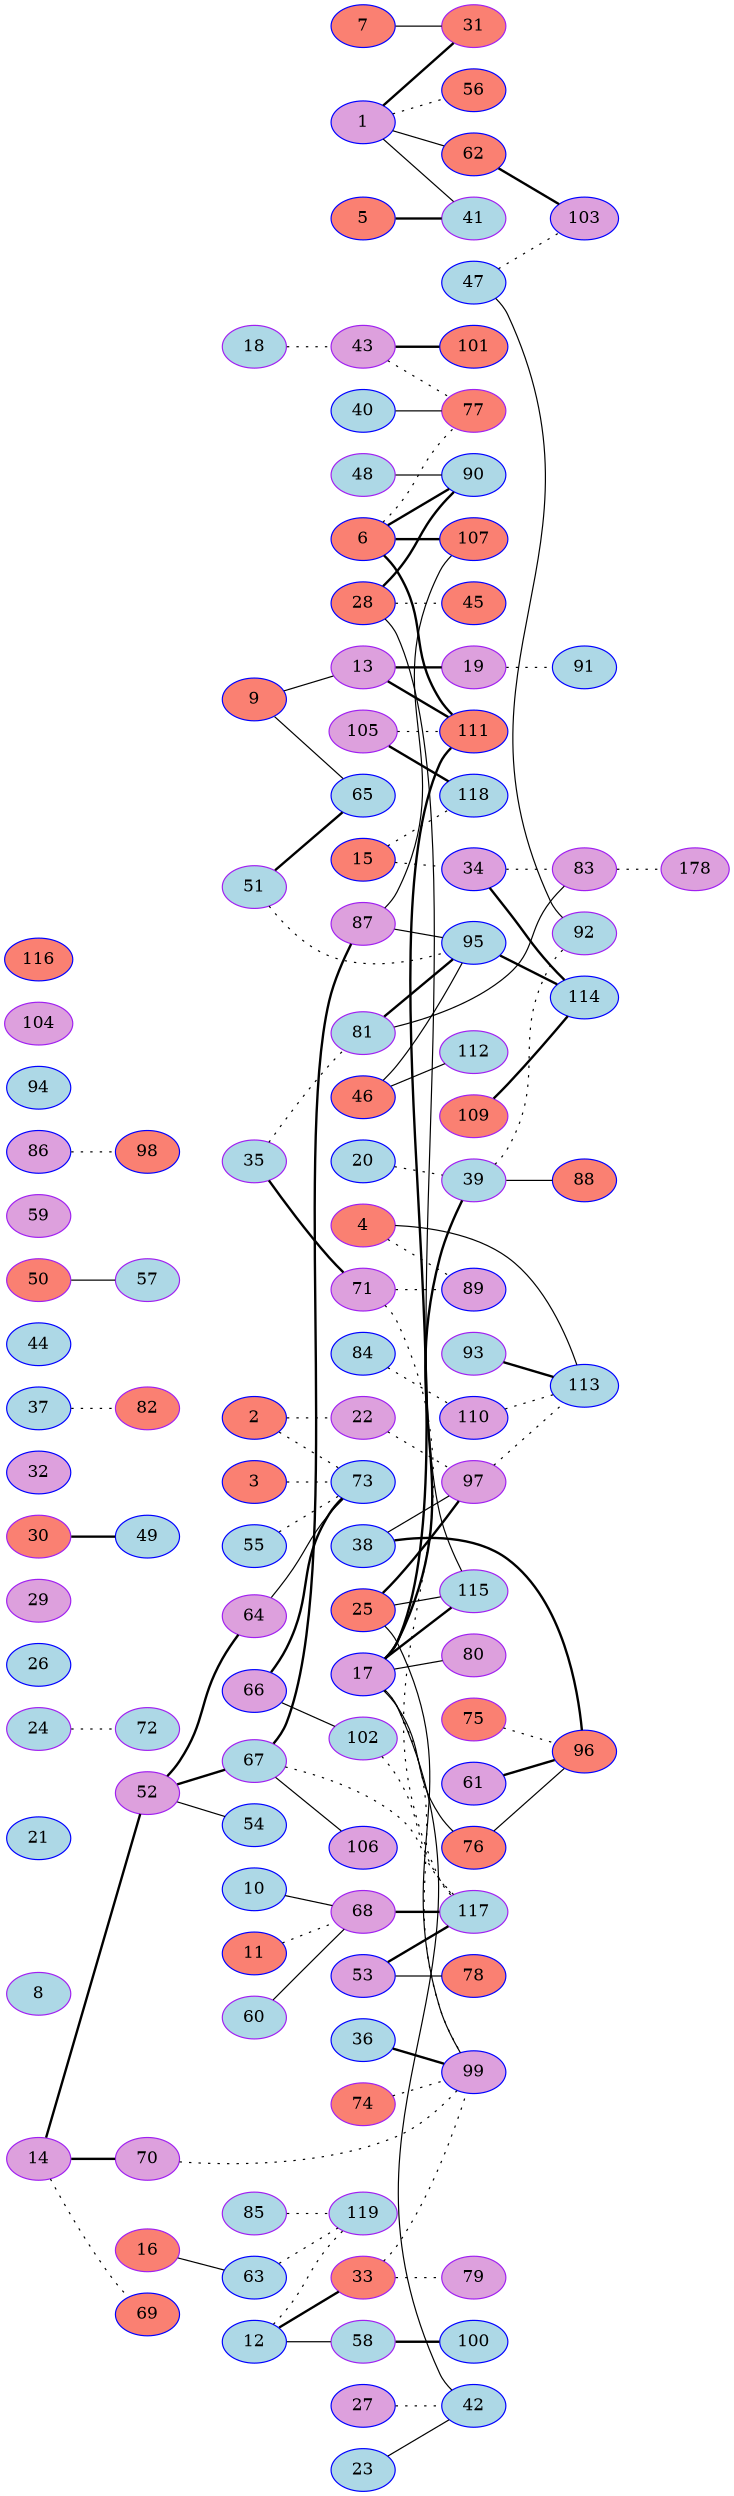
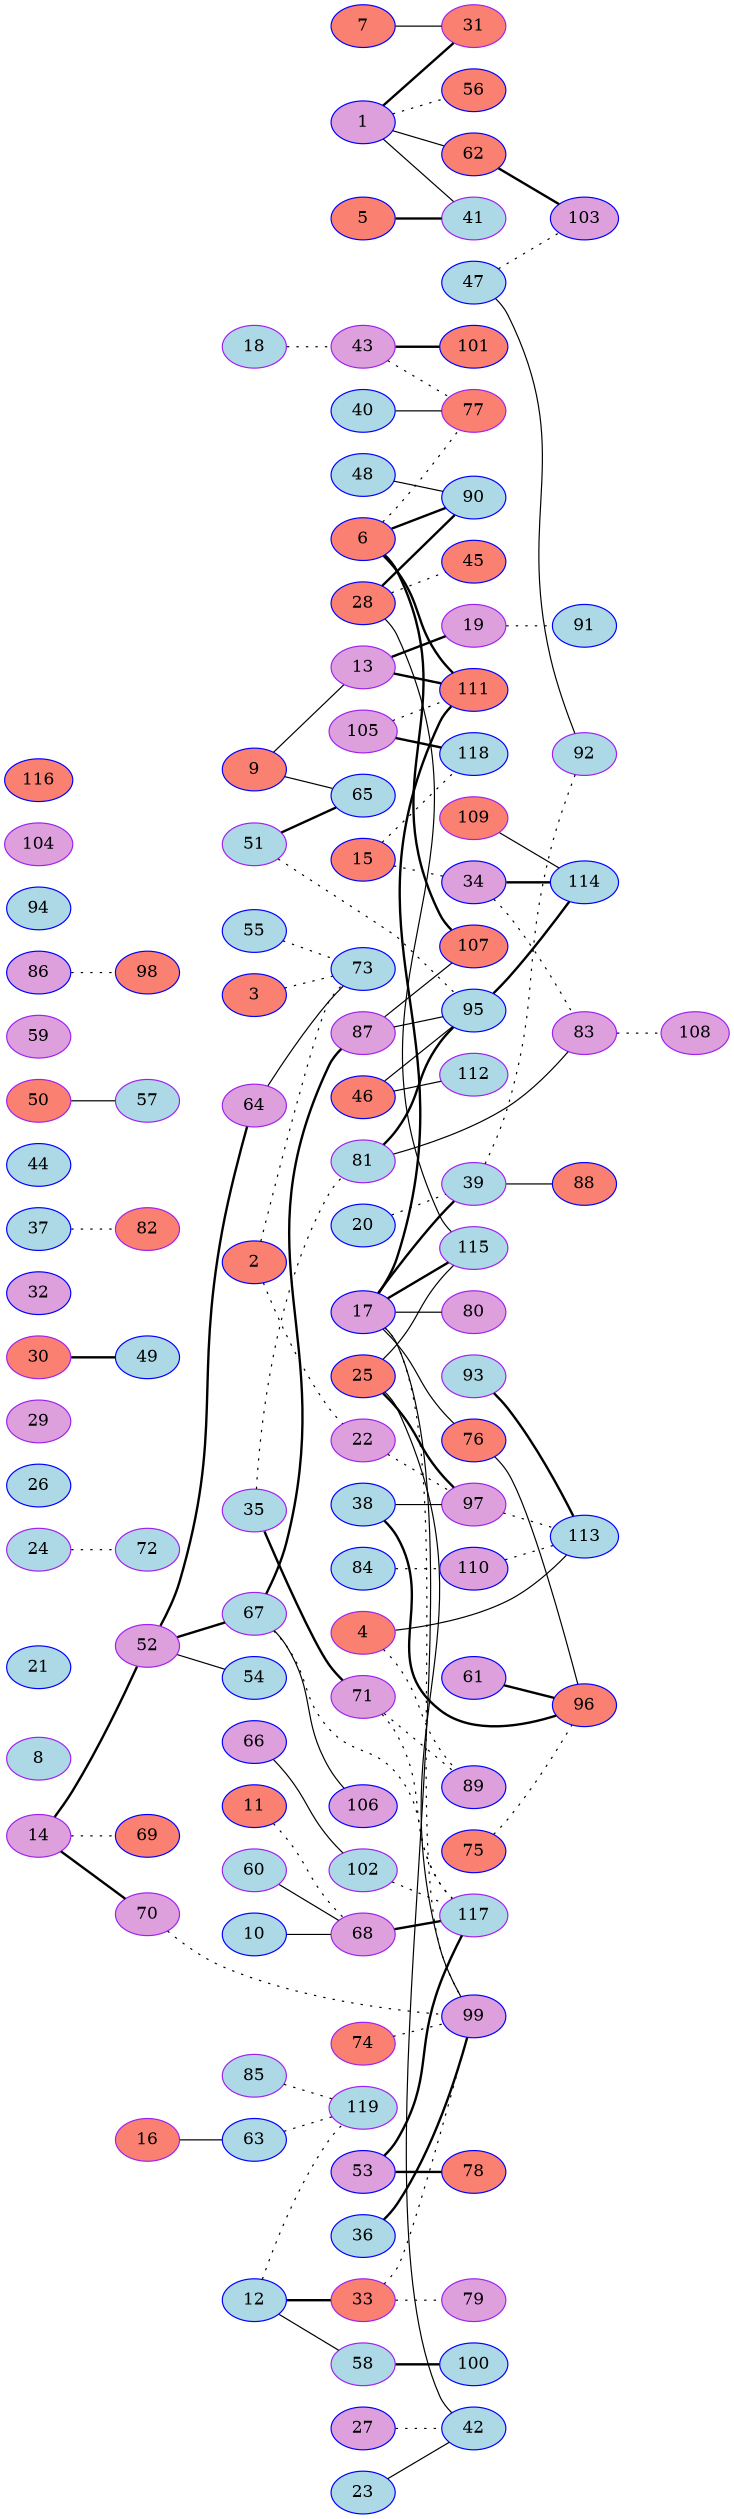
(363, 475) -> (363, 475)
(695, 869) -> (695, 1033)
(537, 1052) -> (529, 850)
(301, 1608) -> none
(474, 1720) -> (474, 1851)
(419, 1976) -> (419, 2172)
